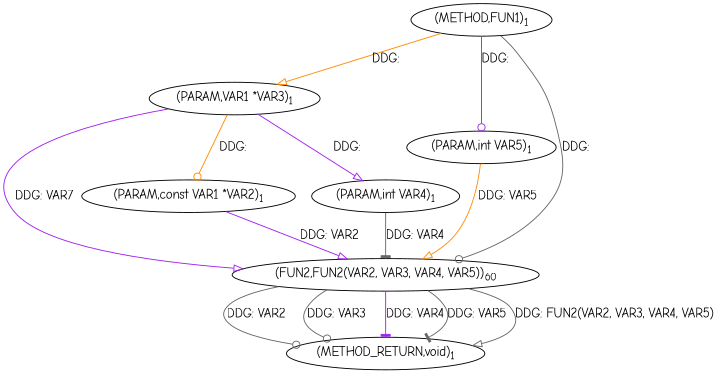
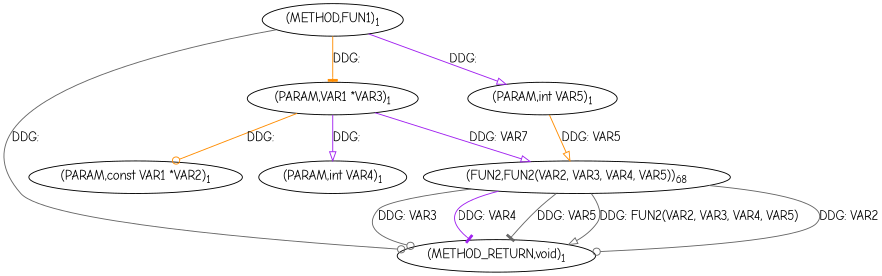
(364, 57) -> (333, 57)
(481, 80) -> (433, 58)
(563, 164) -> (33, 200)
(386, 233) -> none
(282, 234) -> none
(491, 274) -> (682, 176)
